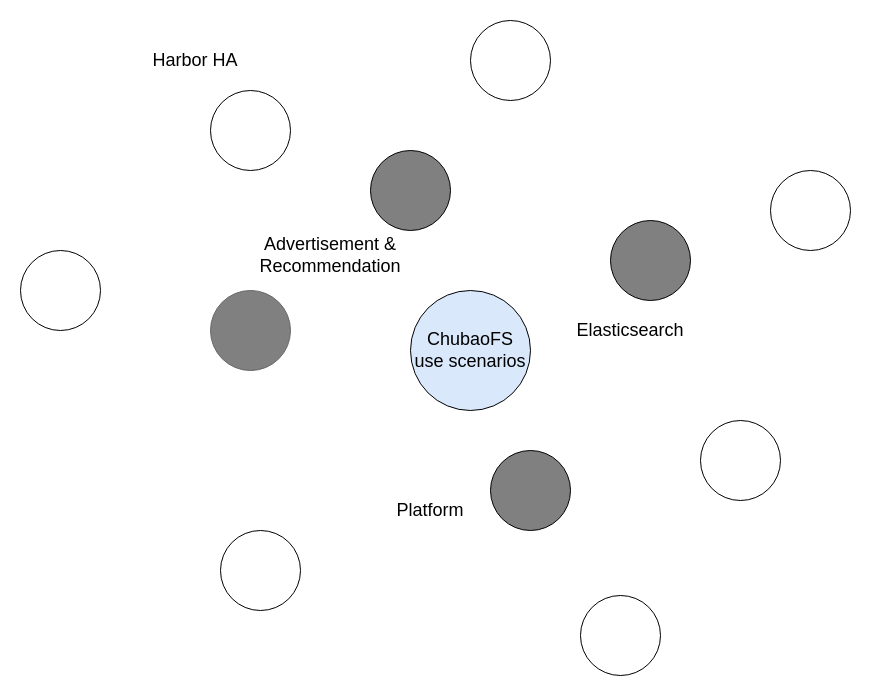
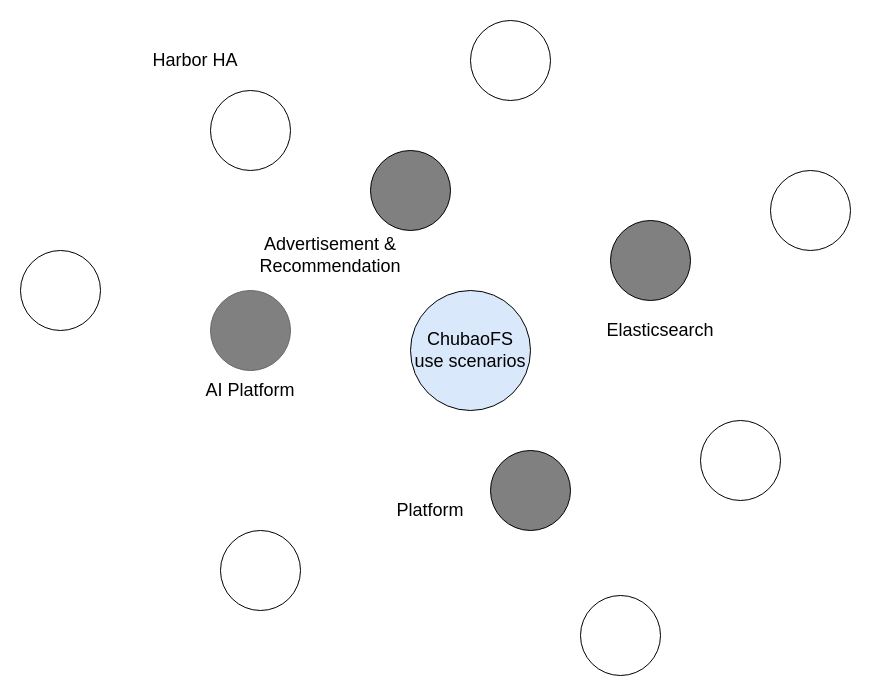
(631, 331) -> (661, 331)
none -> (251, 391)
